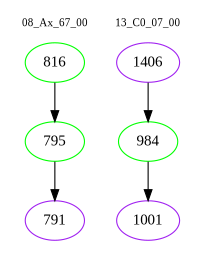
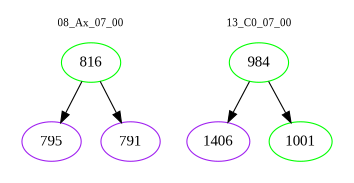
(55, 24) -> (91, 24)
(148, 97) -> (241, 97)
(55, 142) -> (52, 142)
(55, 176) -> (108, 97)
(148, 221) -> (301, 142)
